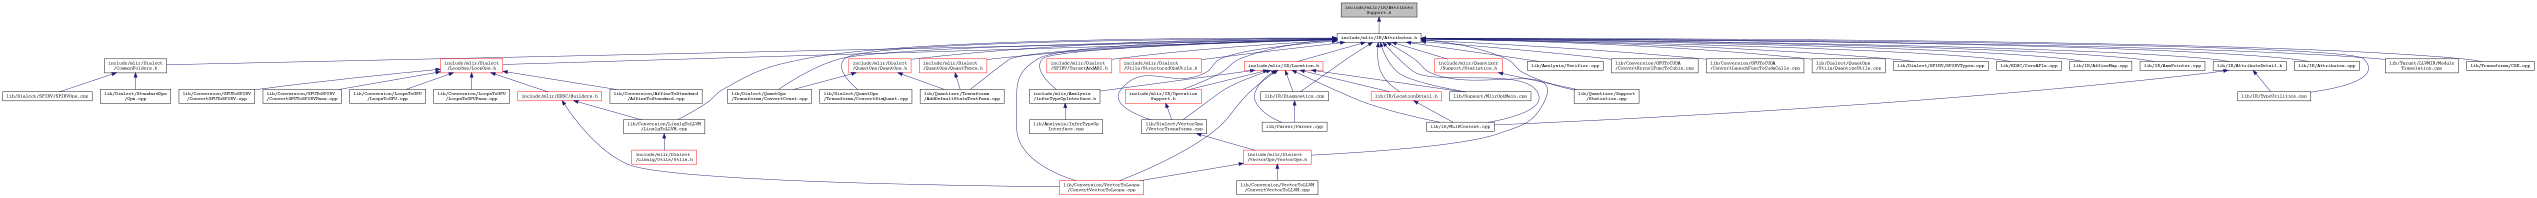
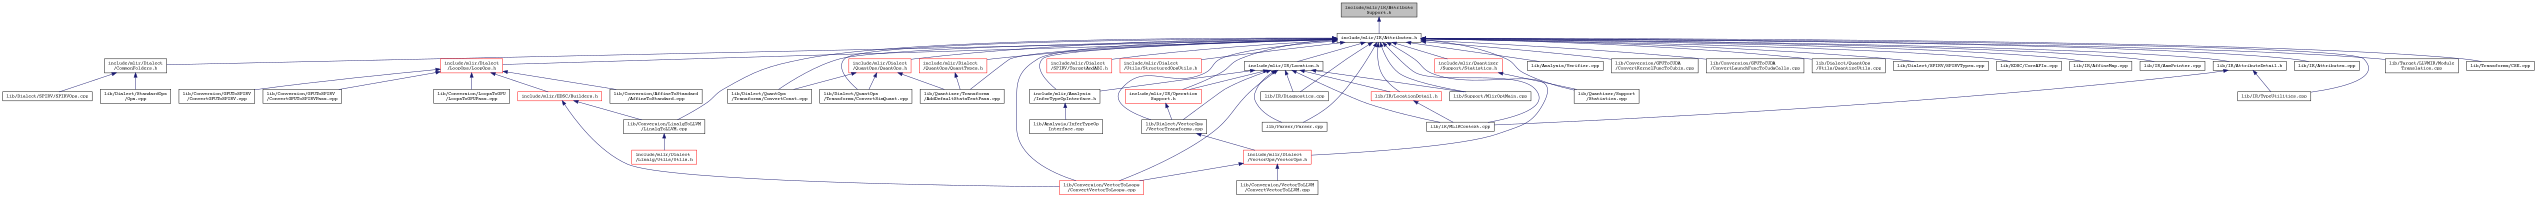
(1284, 66) -> (1284, 66)
none -> (872, 83)
(388, 96) -> none
(1295, 114) -> (1345, 90)
